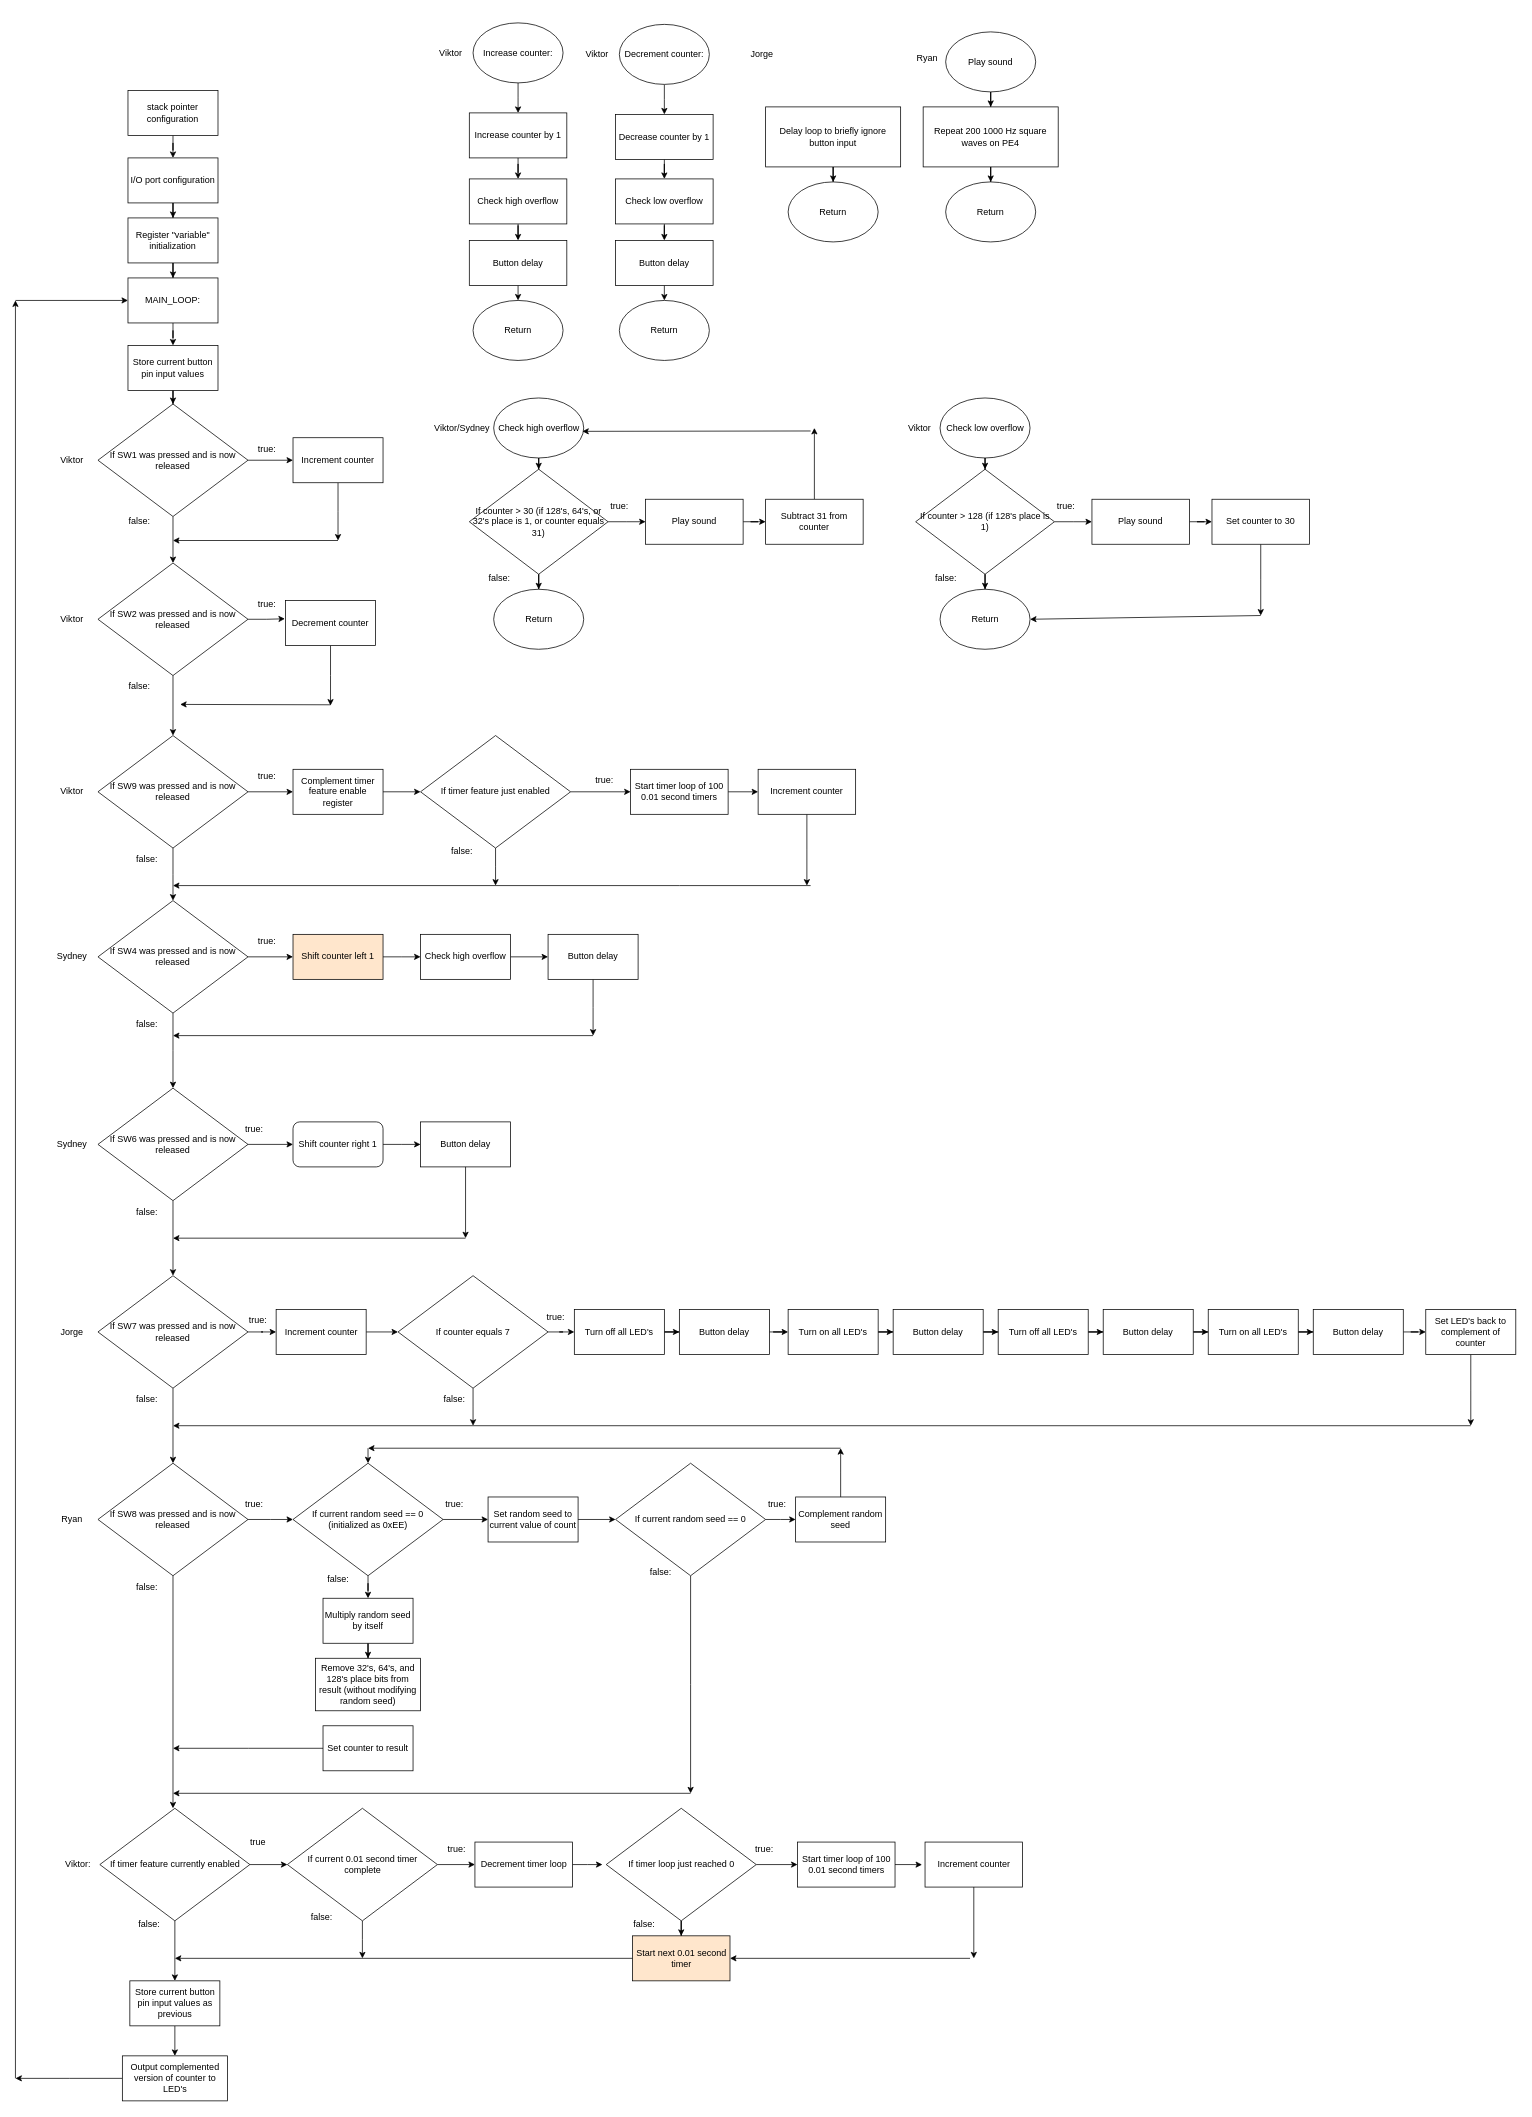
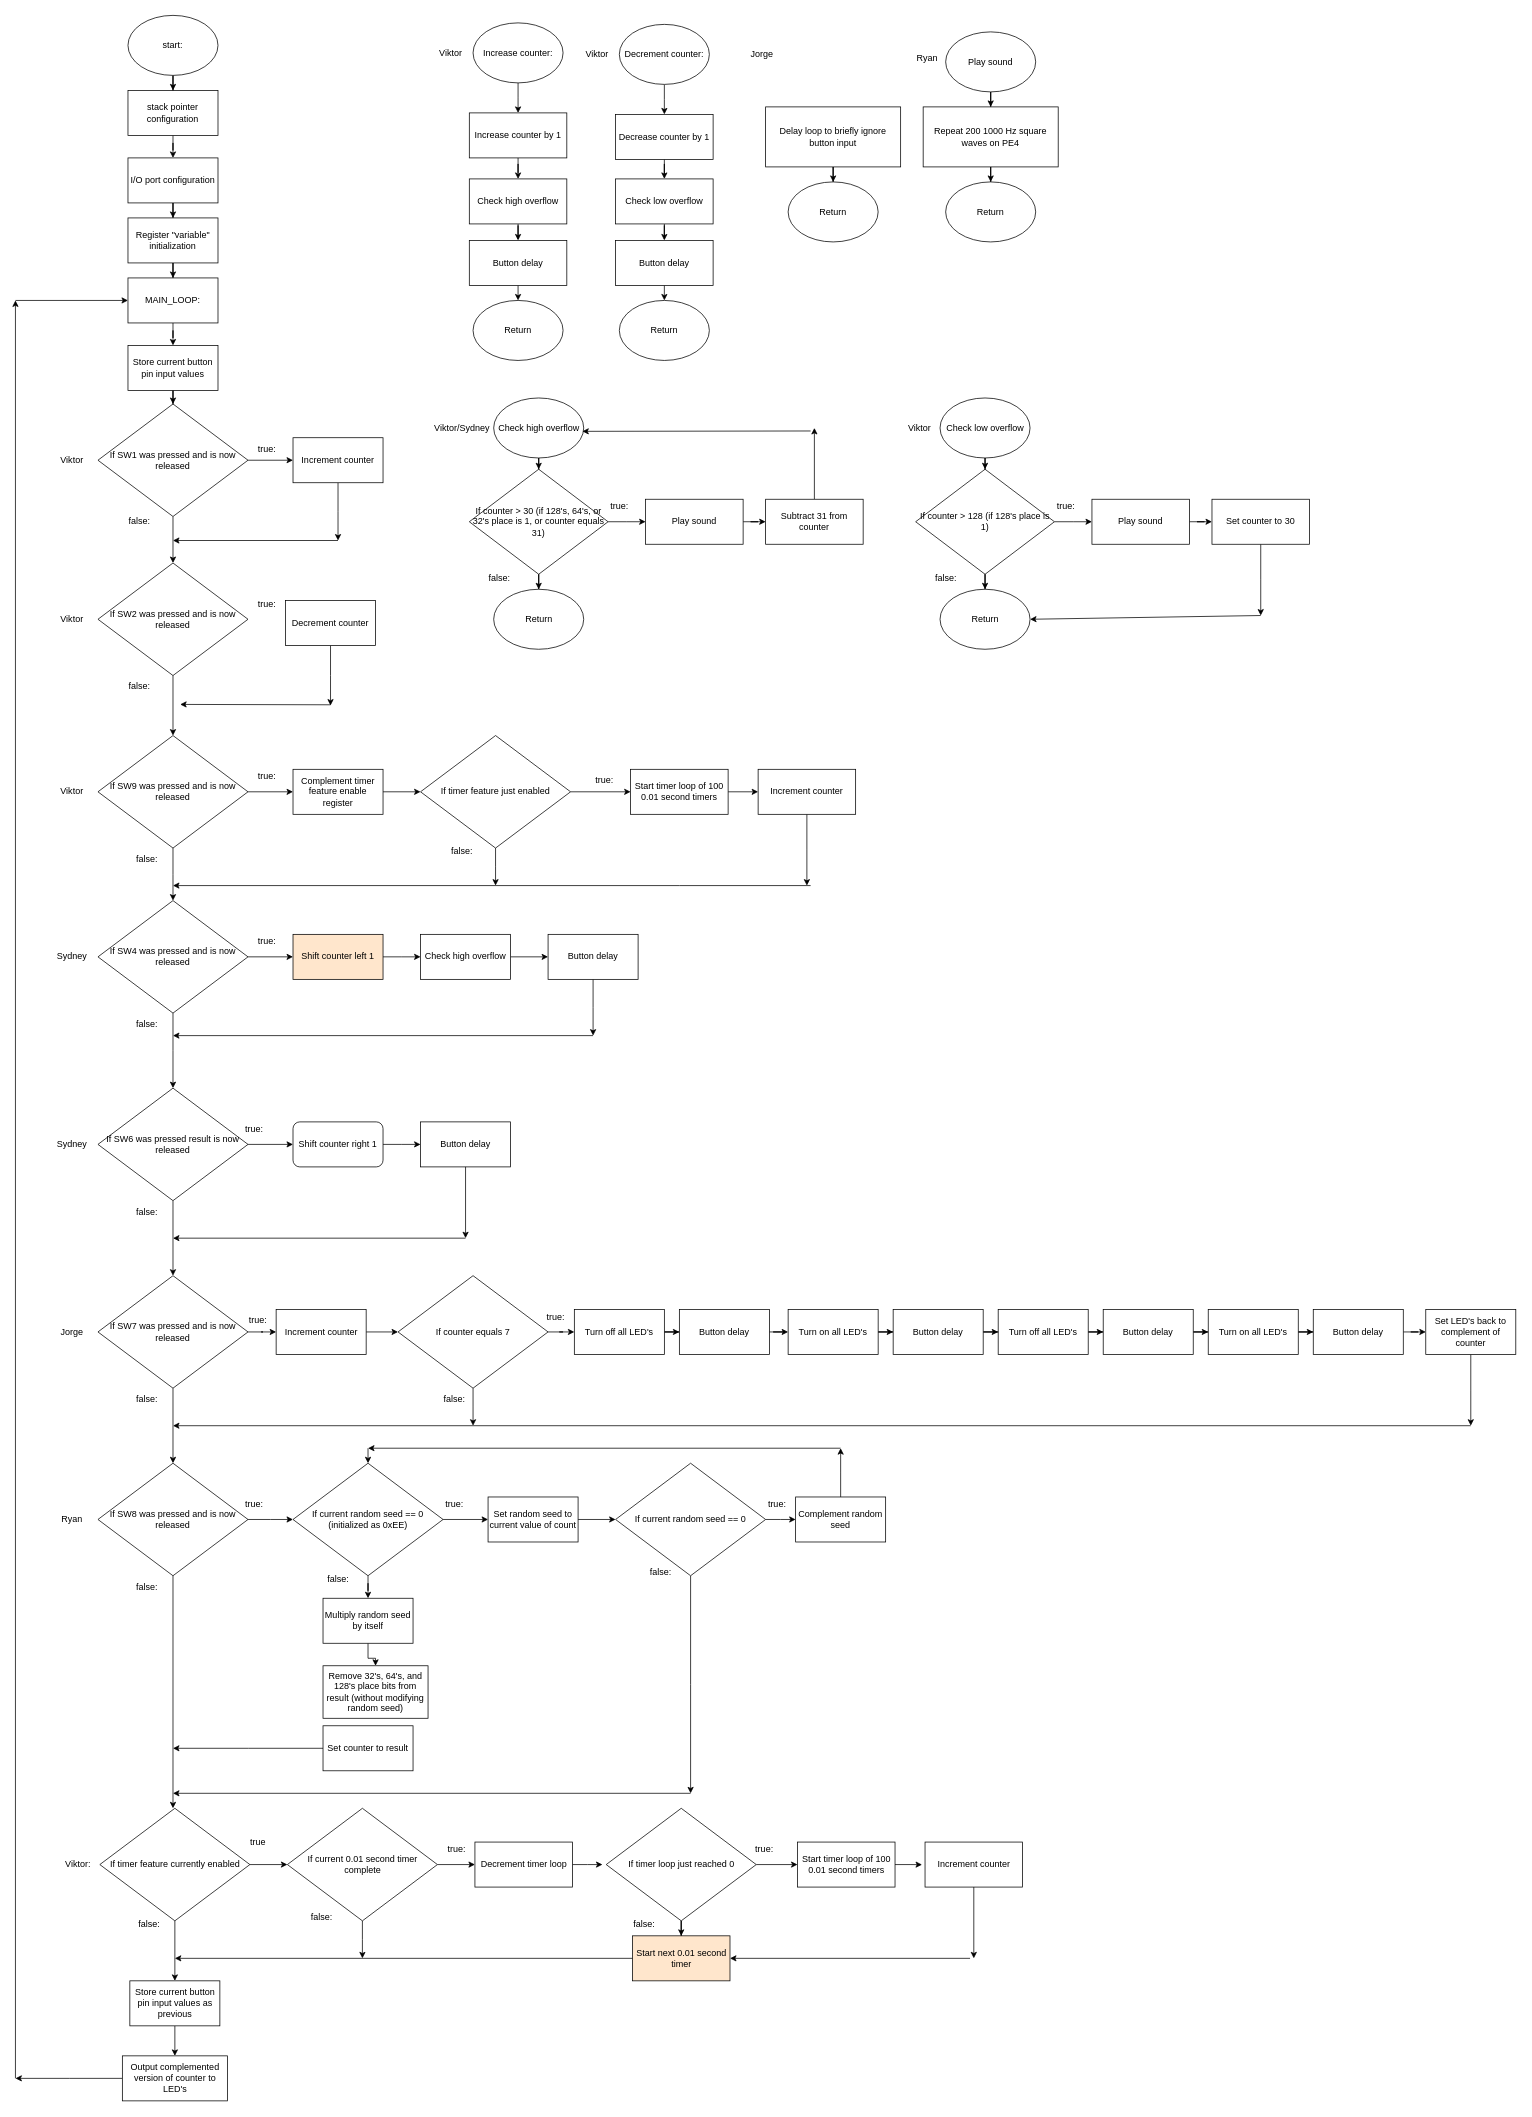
none -> (173, 45)
none -> (173, 85)
(264, 619) -> none
(173, 1144) -> (173, 1144)
(368, 1684) -> (375, 1692)
